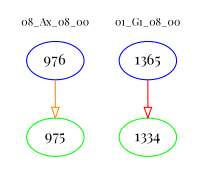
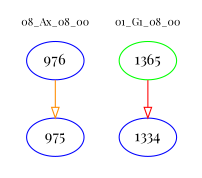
(148, 61) -> (148, 61)
(55, 137) -> (55, 137)
(148, 137) -> (148, 137)
